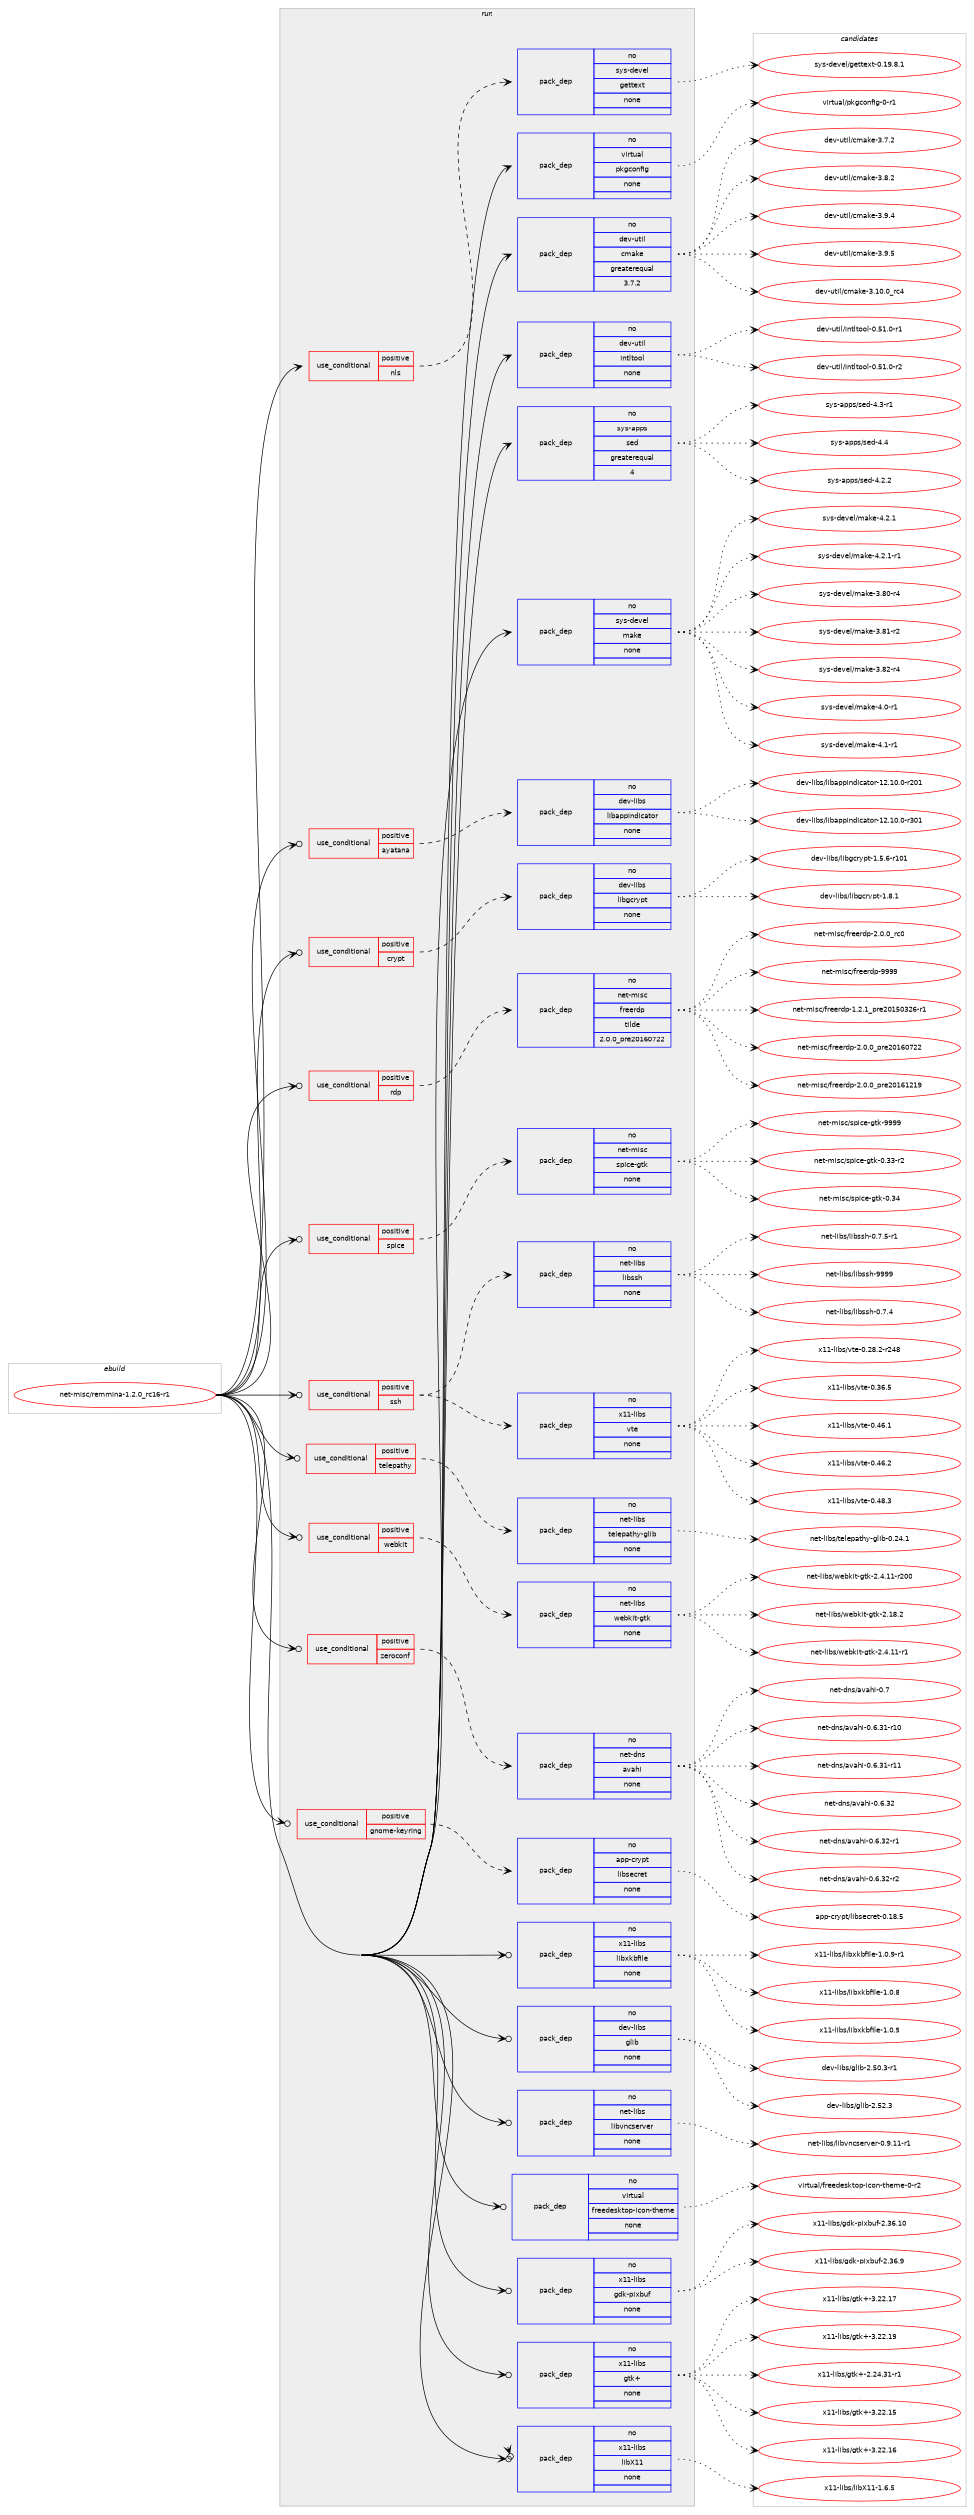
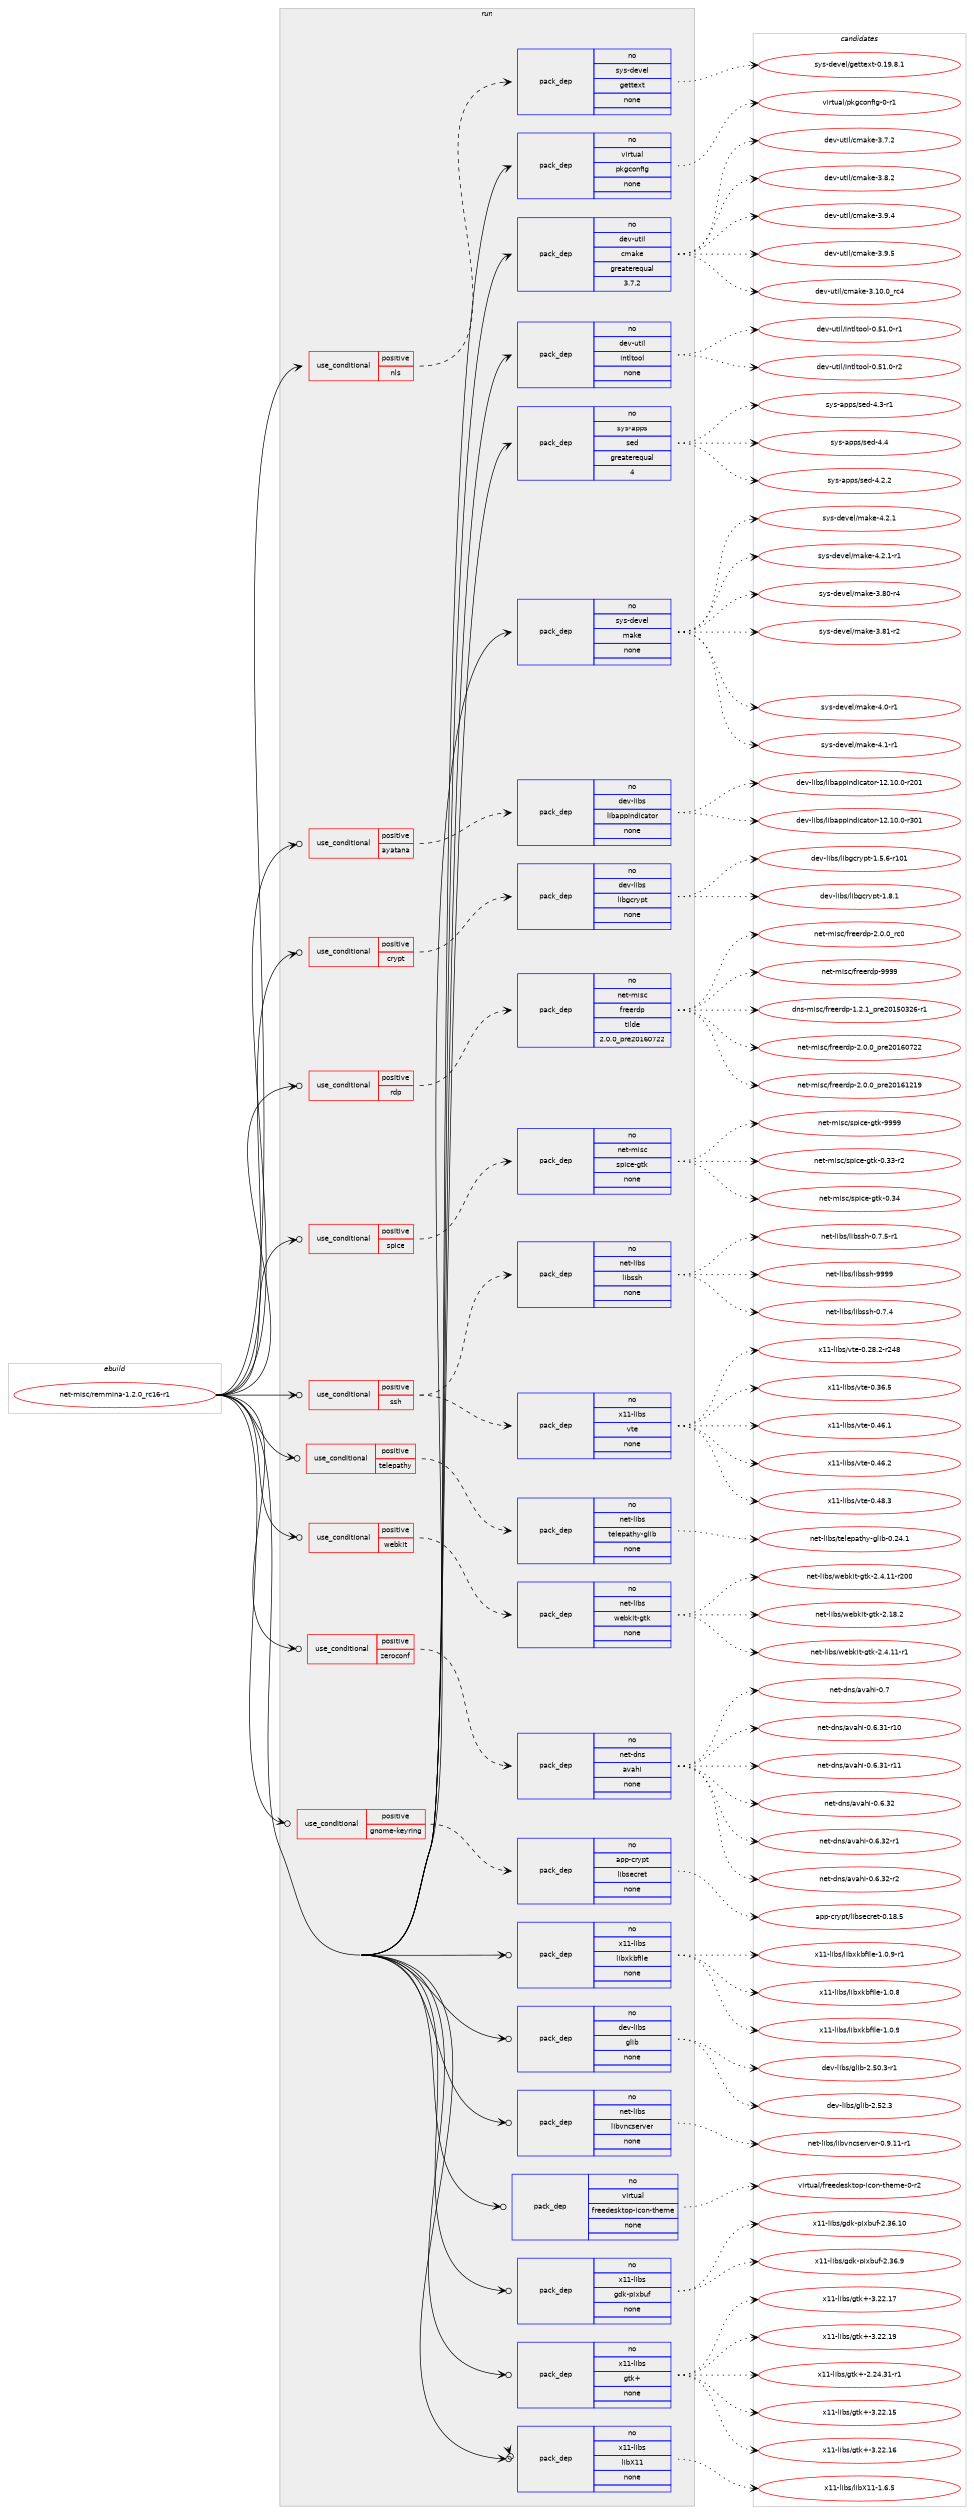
(860, 670) -> none
(860, 1010) -> (860, 1010)
